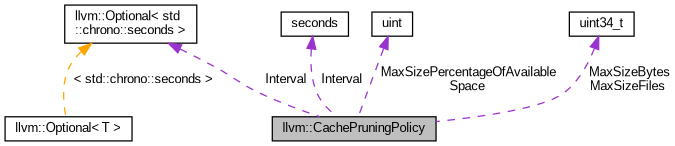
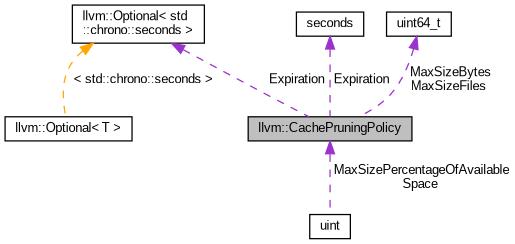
(602, 24) -> (419, 24)
(284, 80) -> (295, 80)
(340, 80) -> (360, 80)
(371, 83) -> (330, 184)
